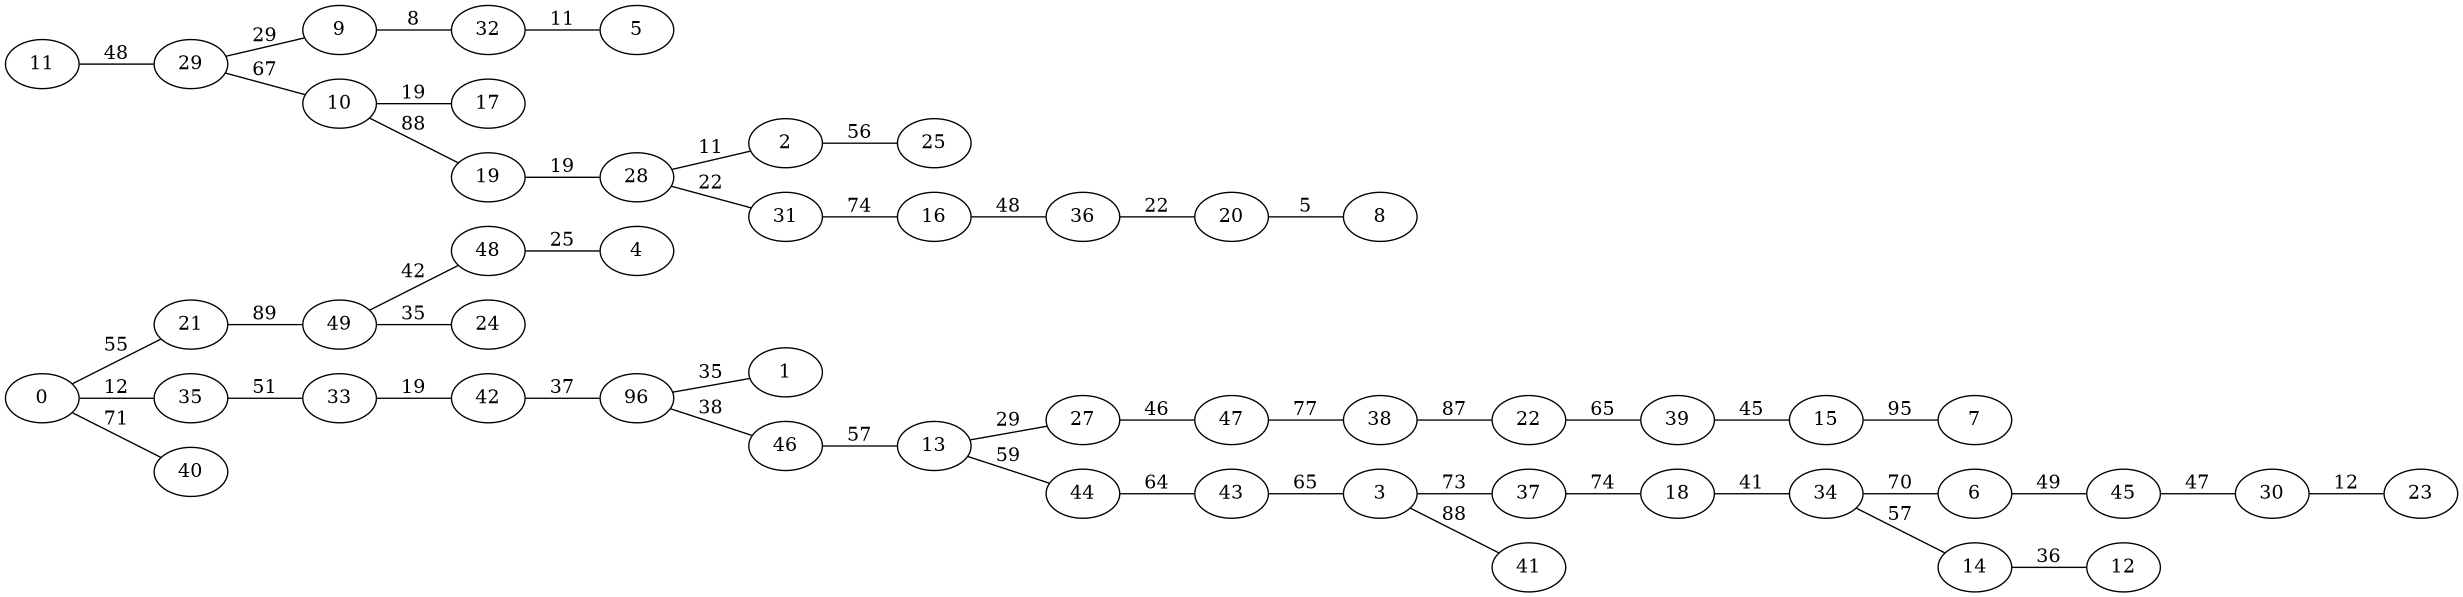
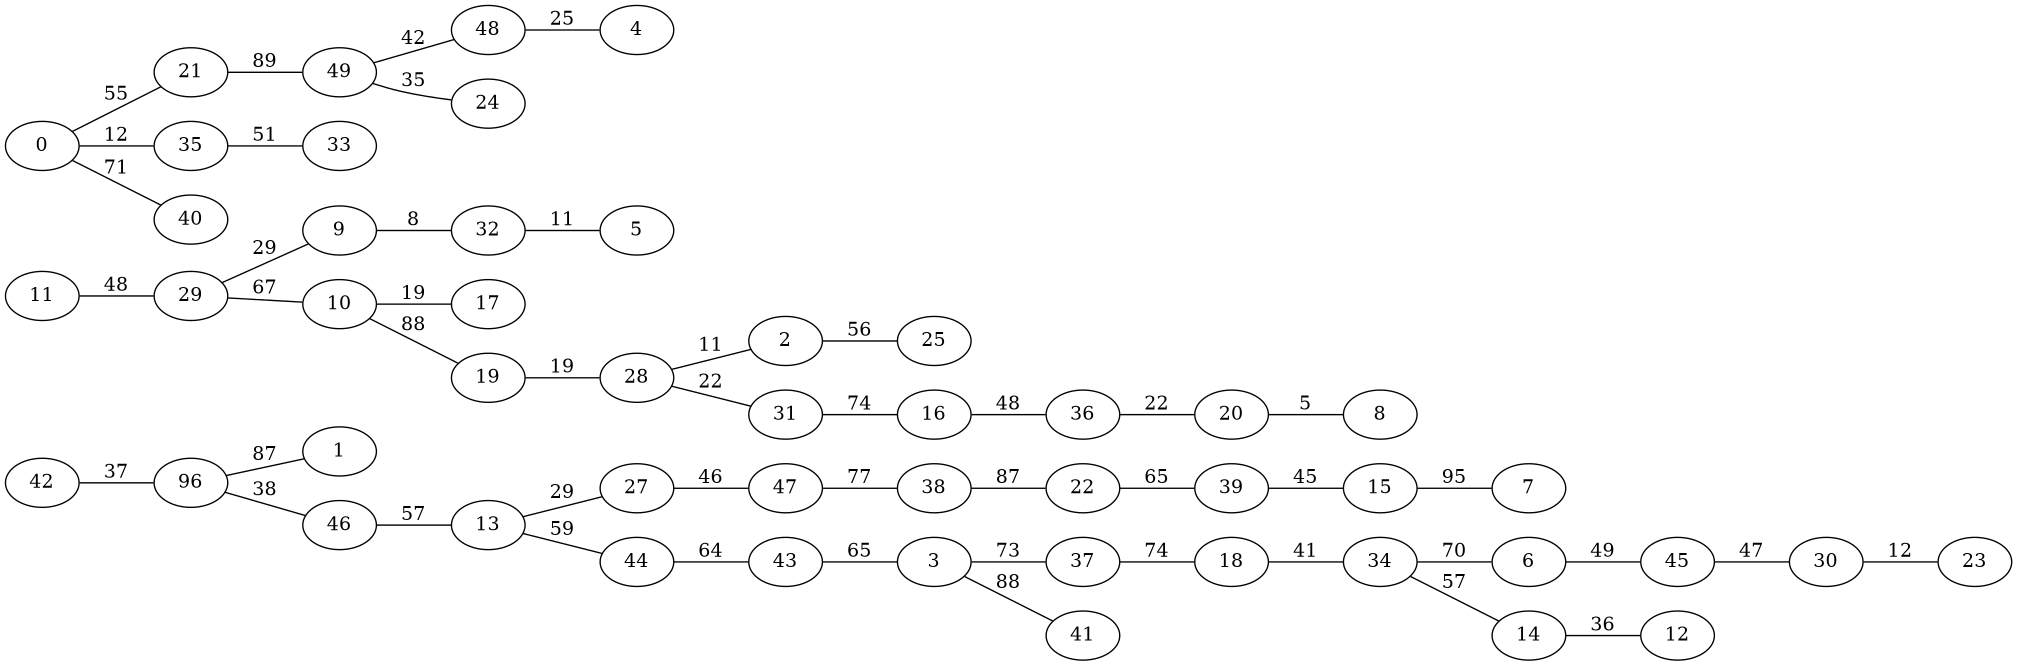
(711, 373) -> (265, 455)
(414, 398) -> none
